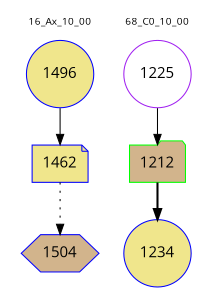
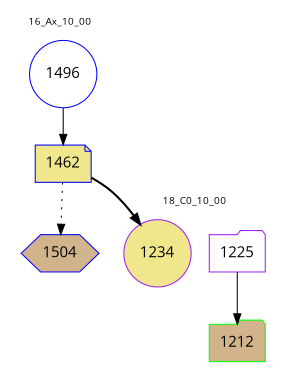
(157, 22) -> (195, 202)
(60, 74) -> (63, 74)
(157, 74) -> (237, 253)
(157, 196) -> (123, 203)
(157, 253) -> (157, 253)
